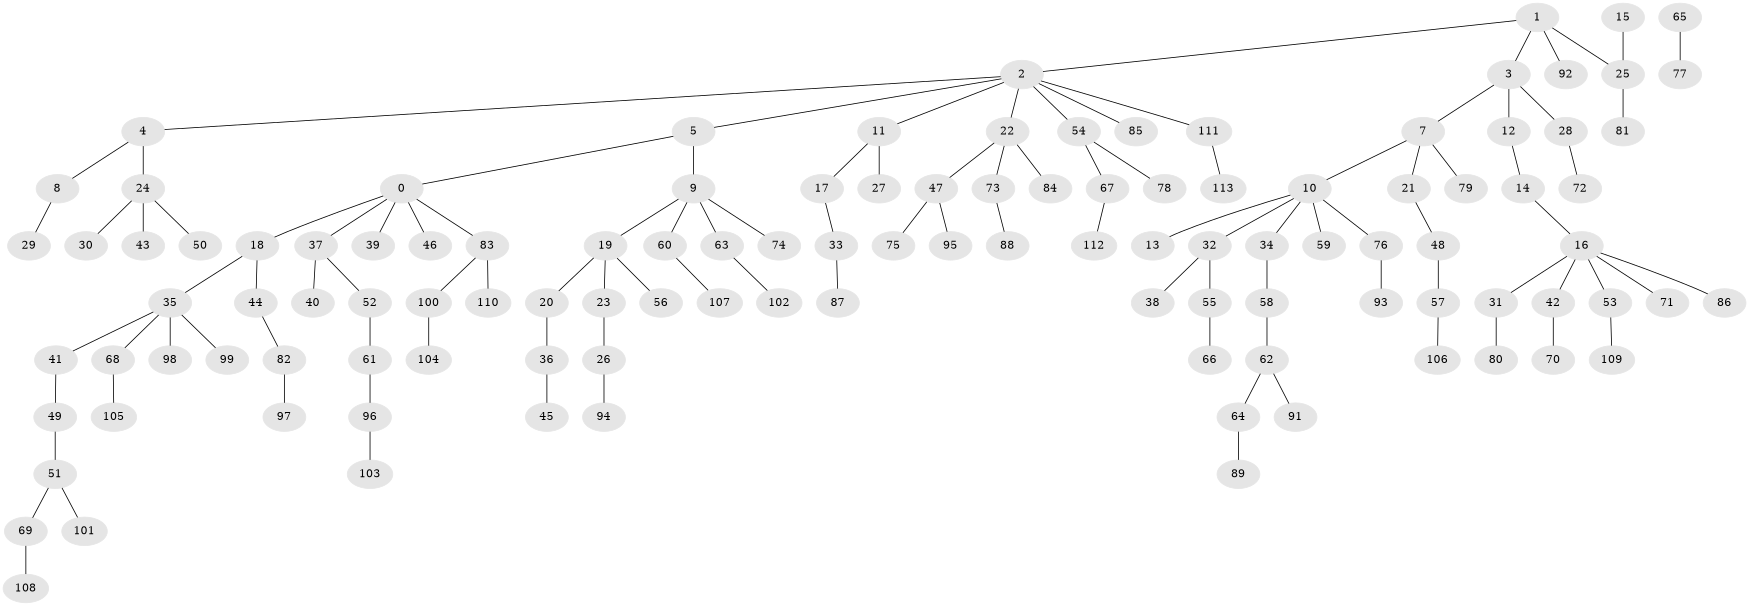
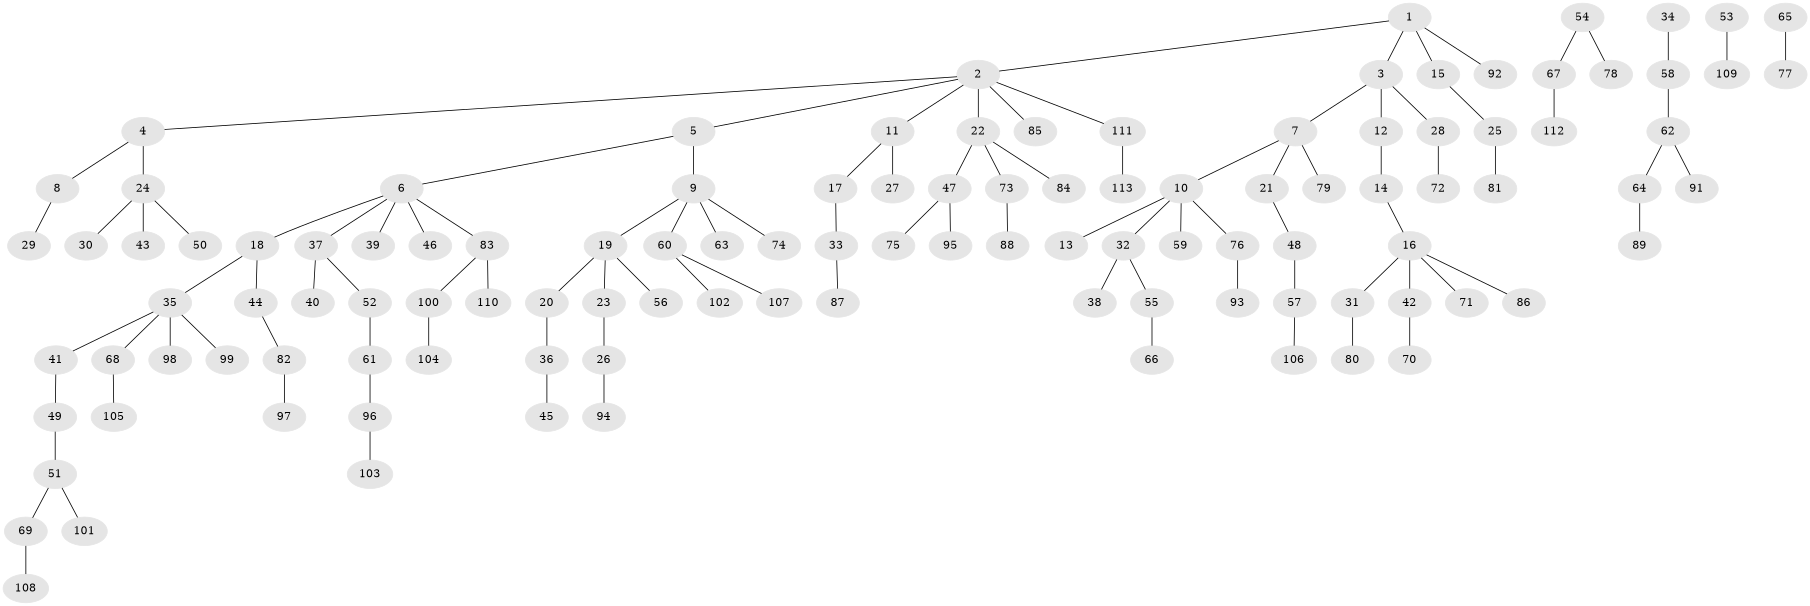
(1580, 46) -> (1424, 46)
(1050, 103) -> none
(402, 189) -> (402, 189)
(1288, 217) -> none
(751, 274) -> (692, 274)
(1596, 274) -> none
